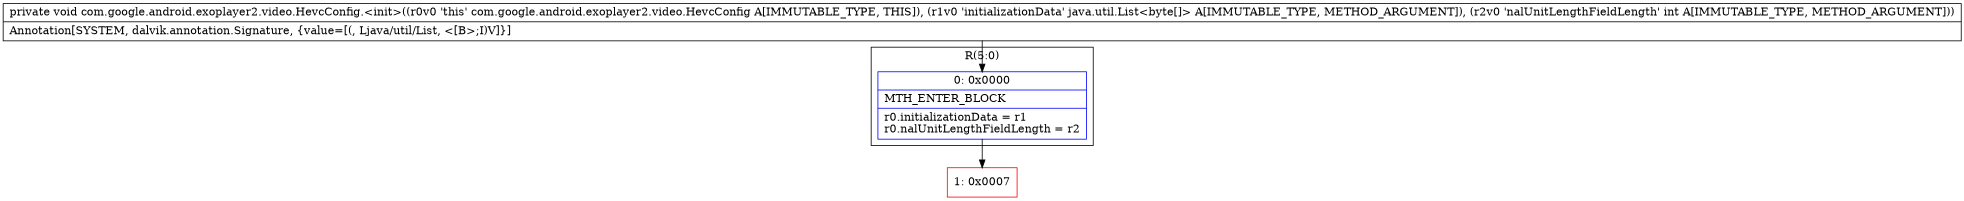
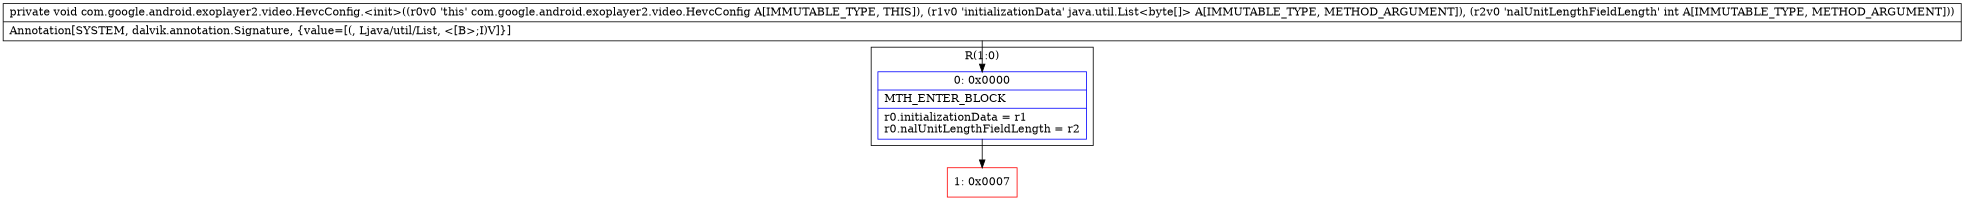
(982, 56) -> (982, 56)
